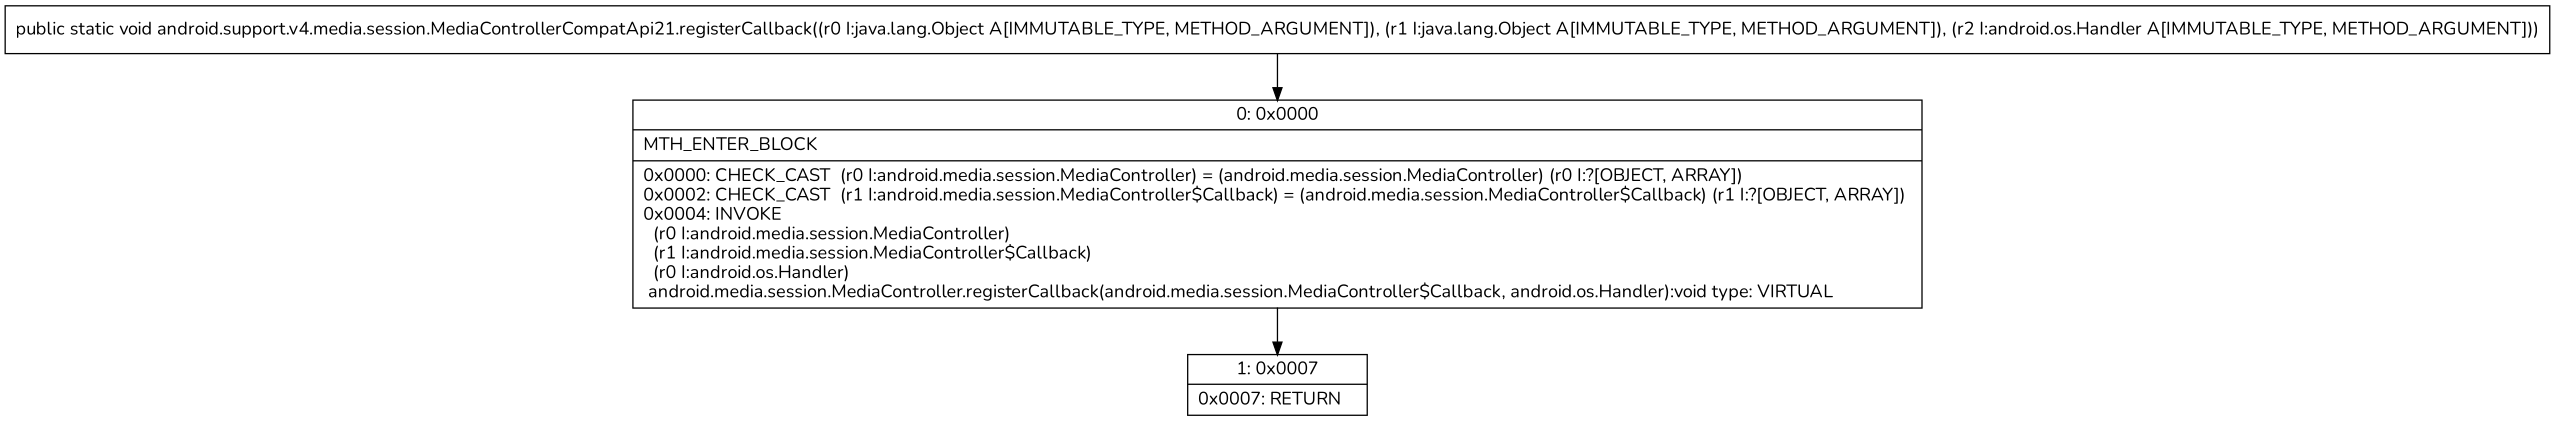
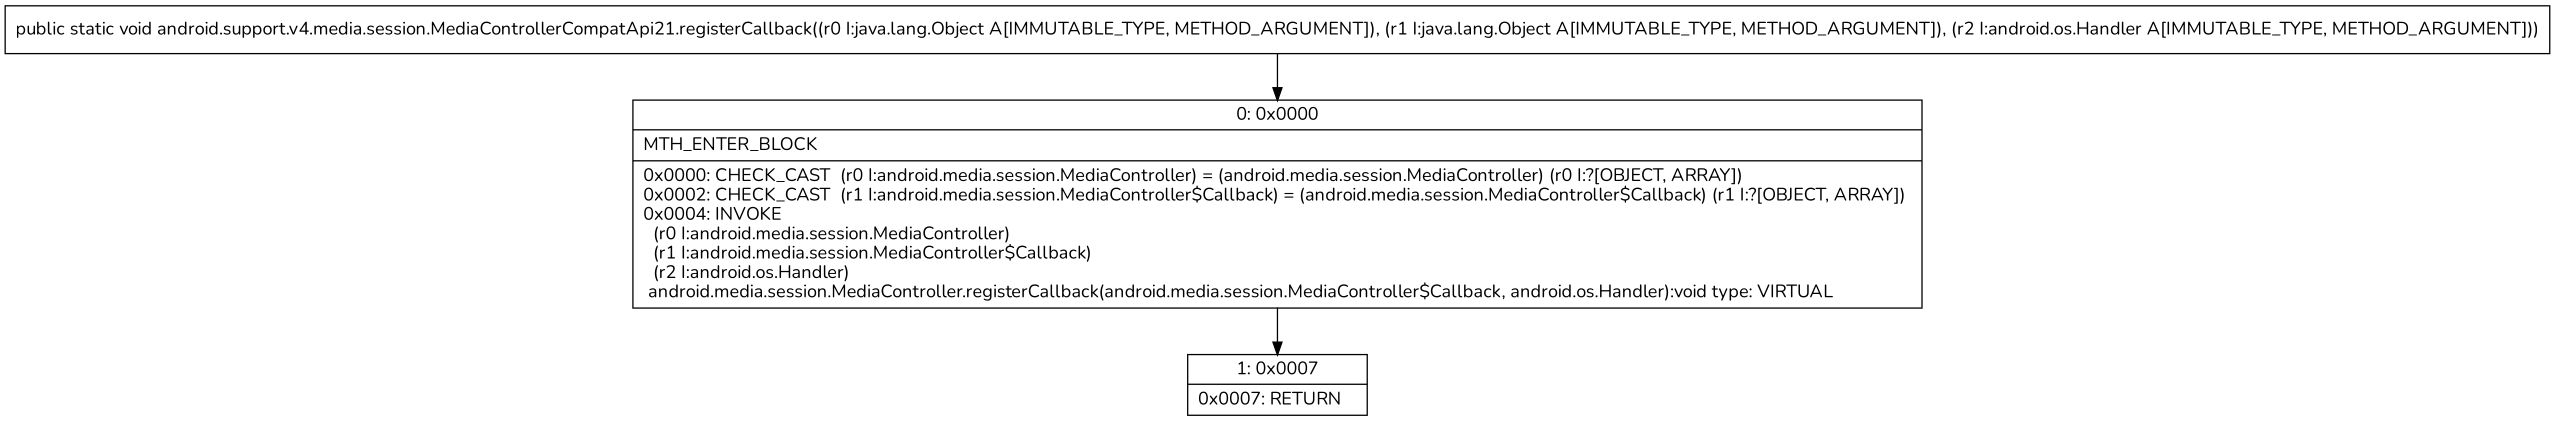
(747, 273) -> (747, 273)
